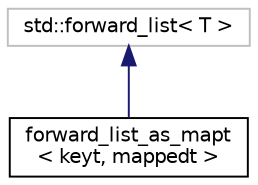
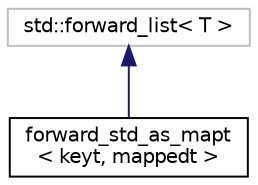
(129, 147) -> (129, 147)
